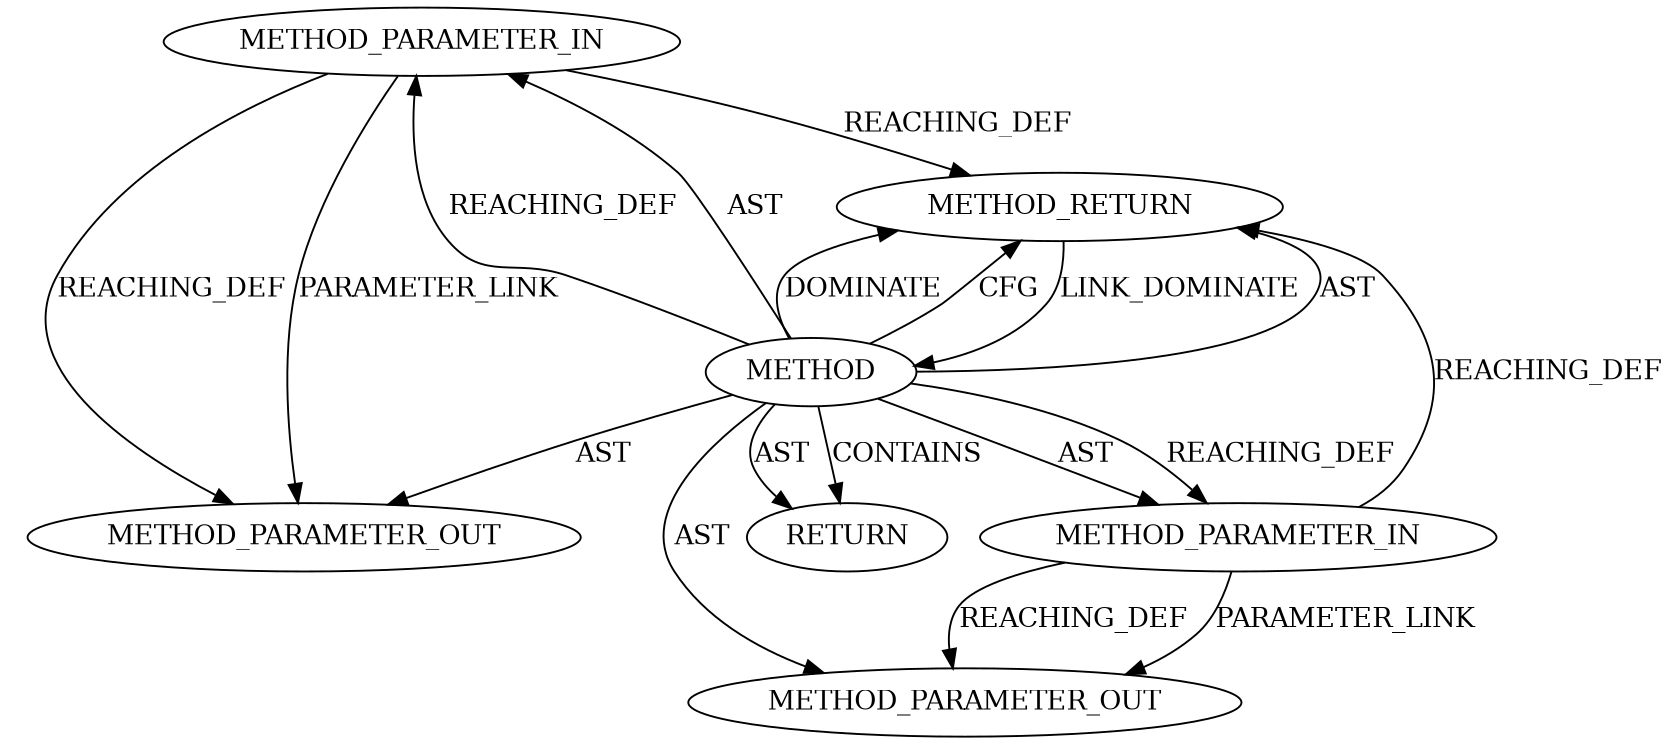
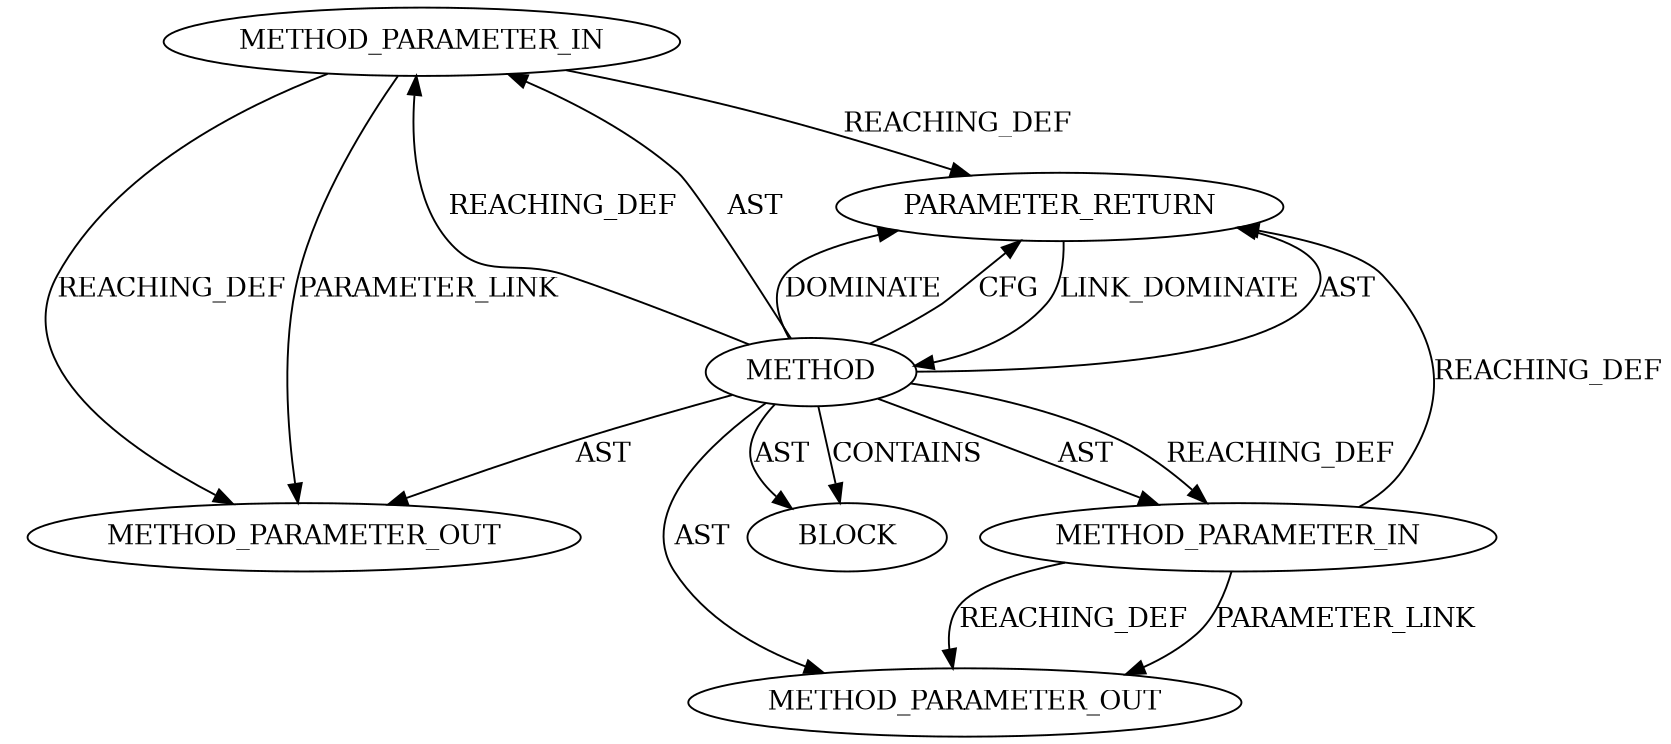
(1060, 207) -> (1060, 207)
(847, 537) -> (847, 537)
